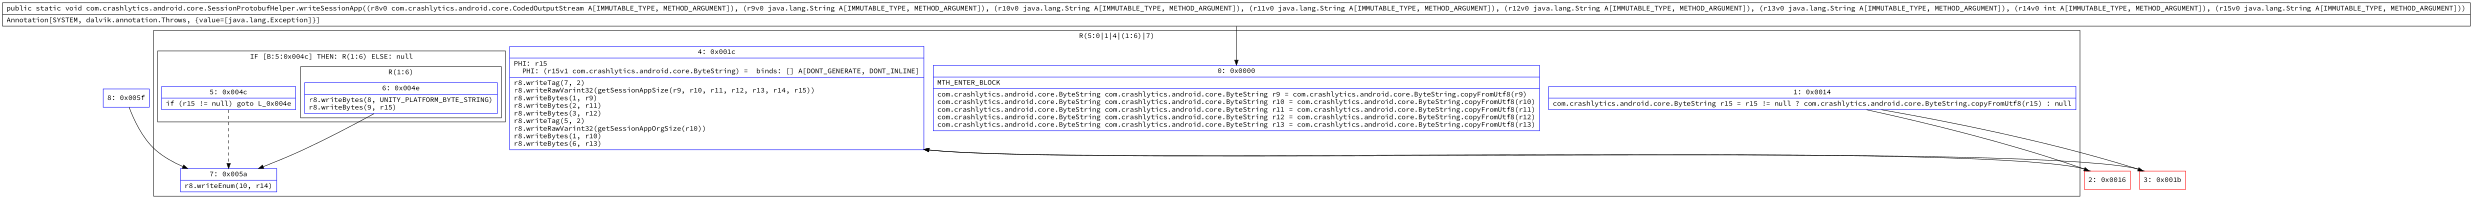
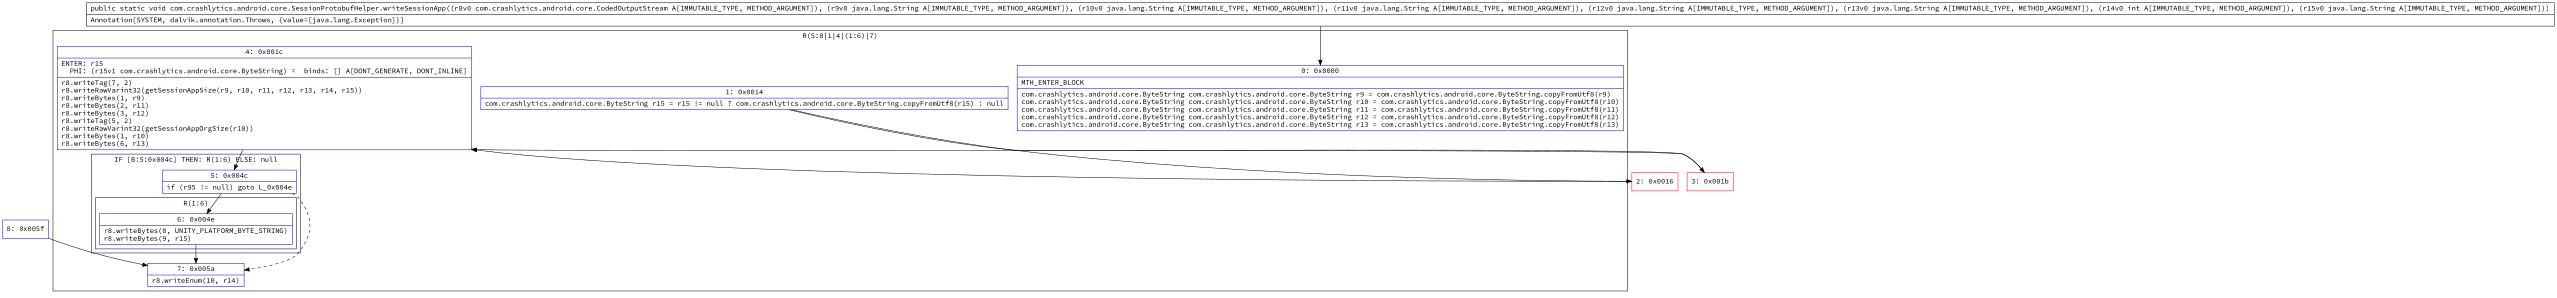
(533, 64) -> (84, 64)
(229, 104) -> (229, 187)
none -> (239, 158)
none -> (216, 201)
